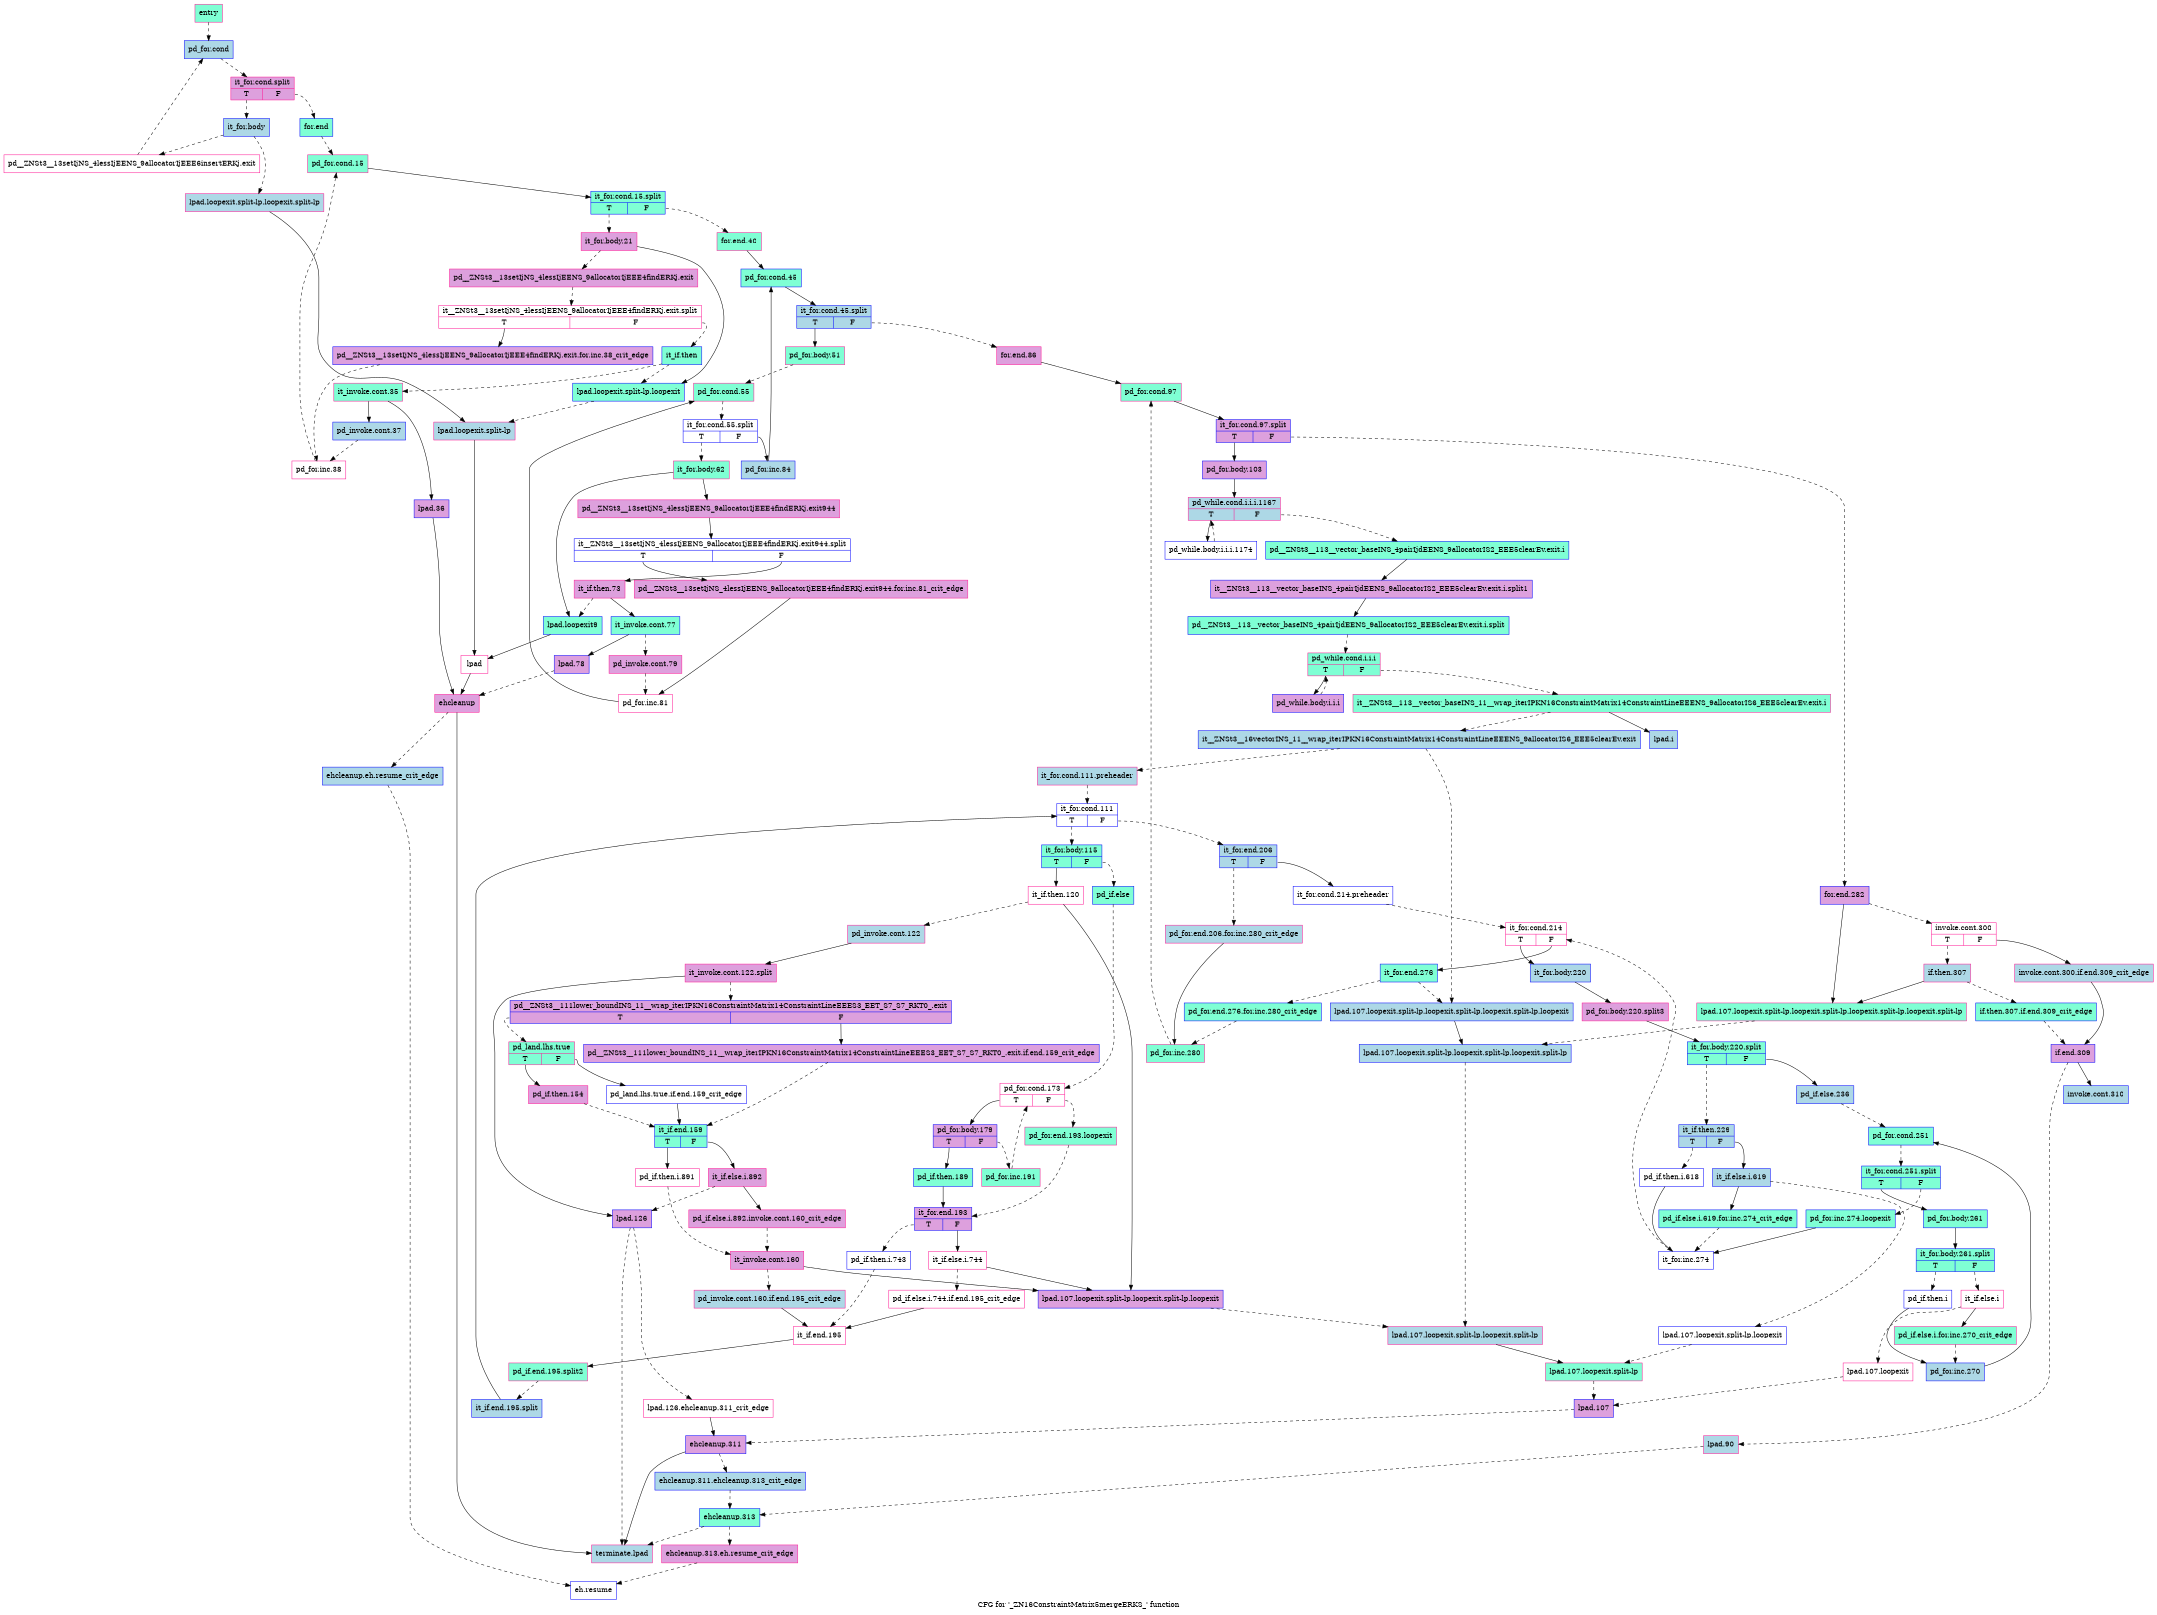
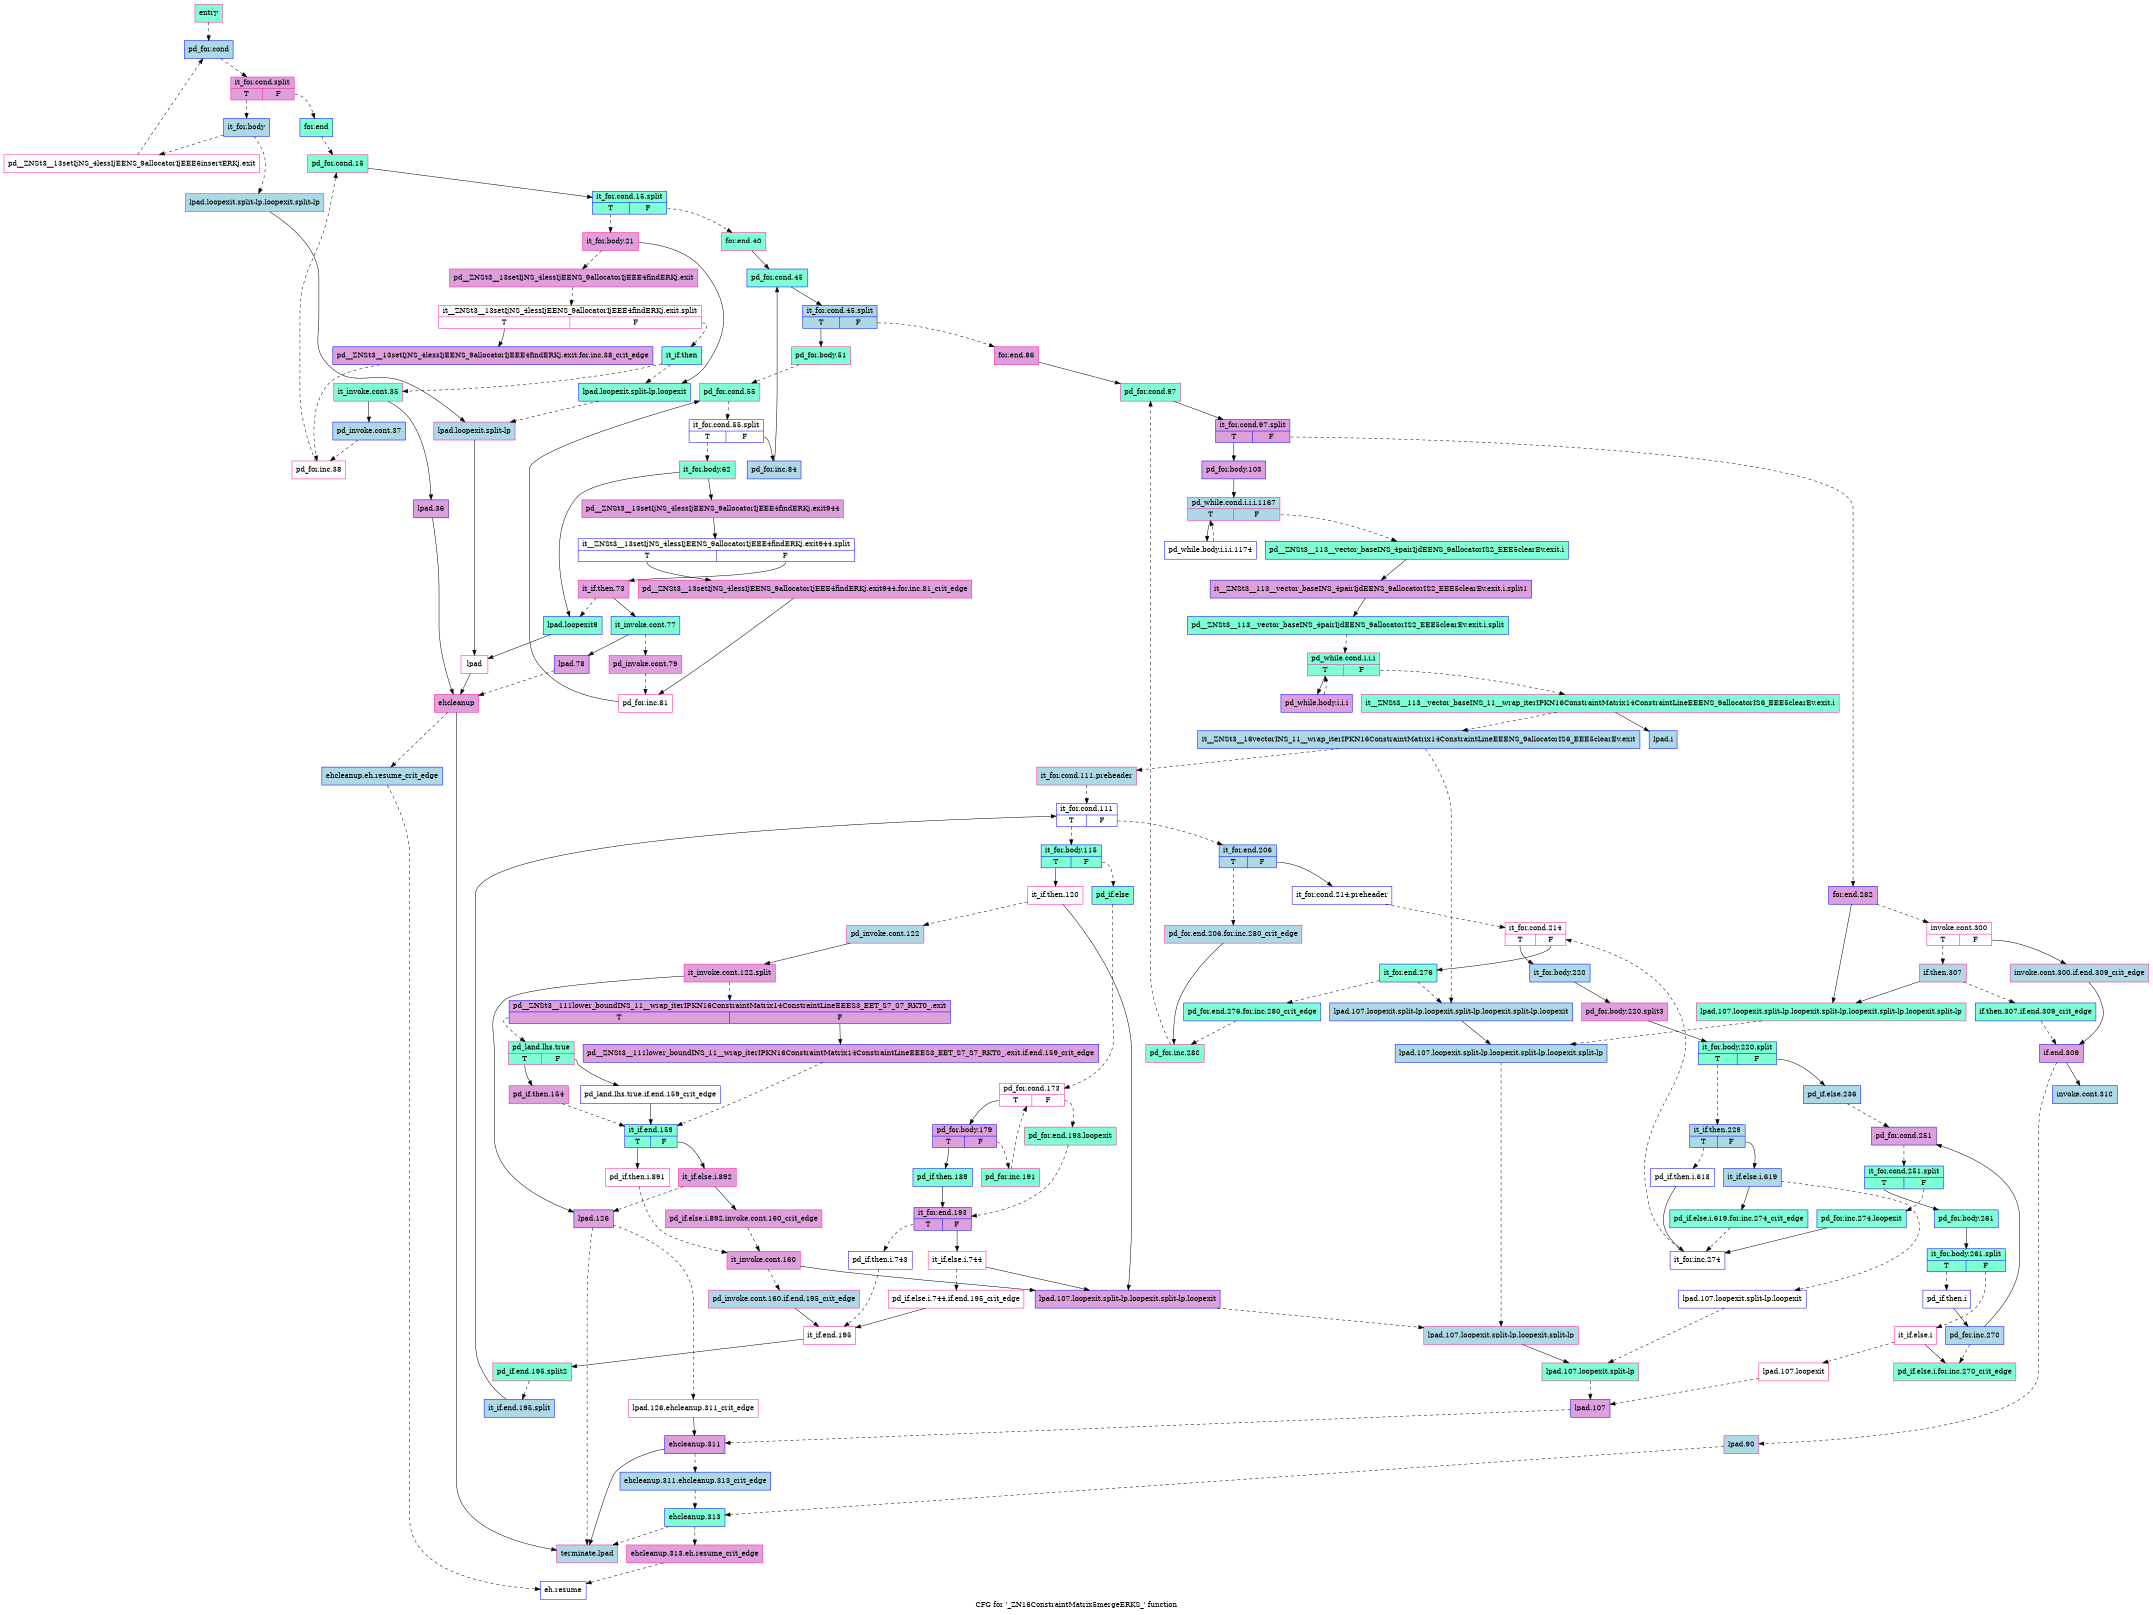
(1901, 1136) -> (1904, 1136)
(1955, 1351) -> (1966, 1352)
